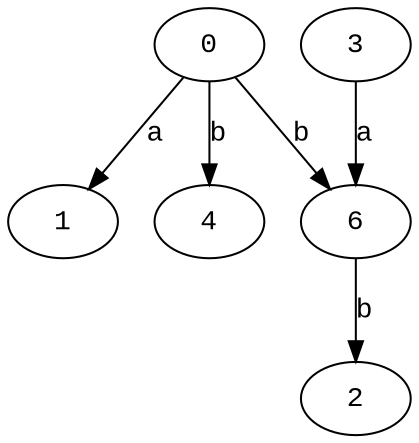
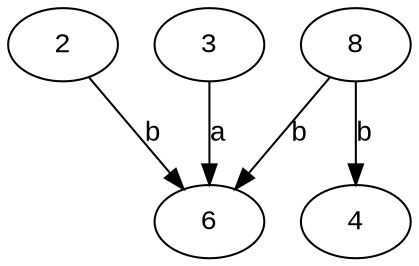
(209, 45) -> (356, 45)
(63, 222) -> none
(356, 300) -> (130, 125)
